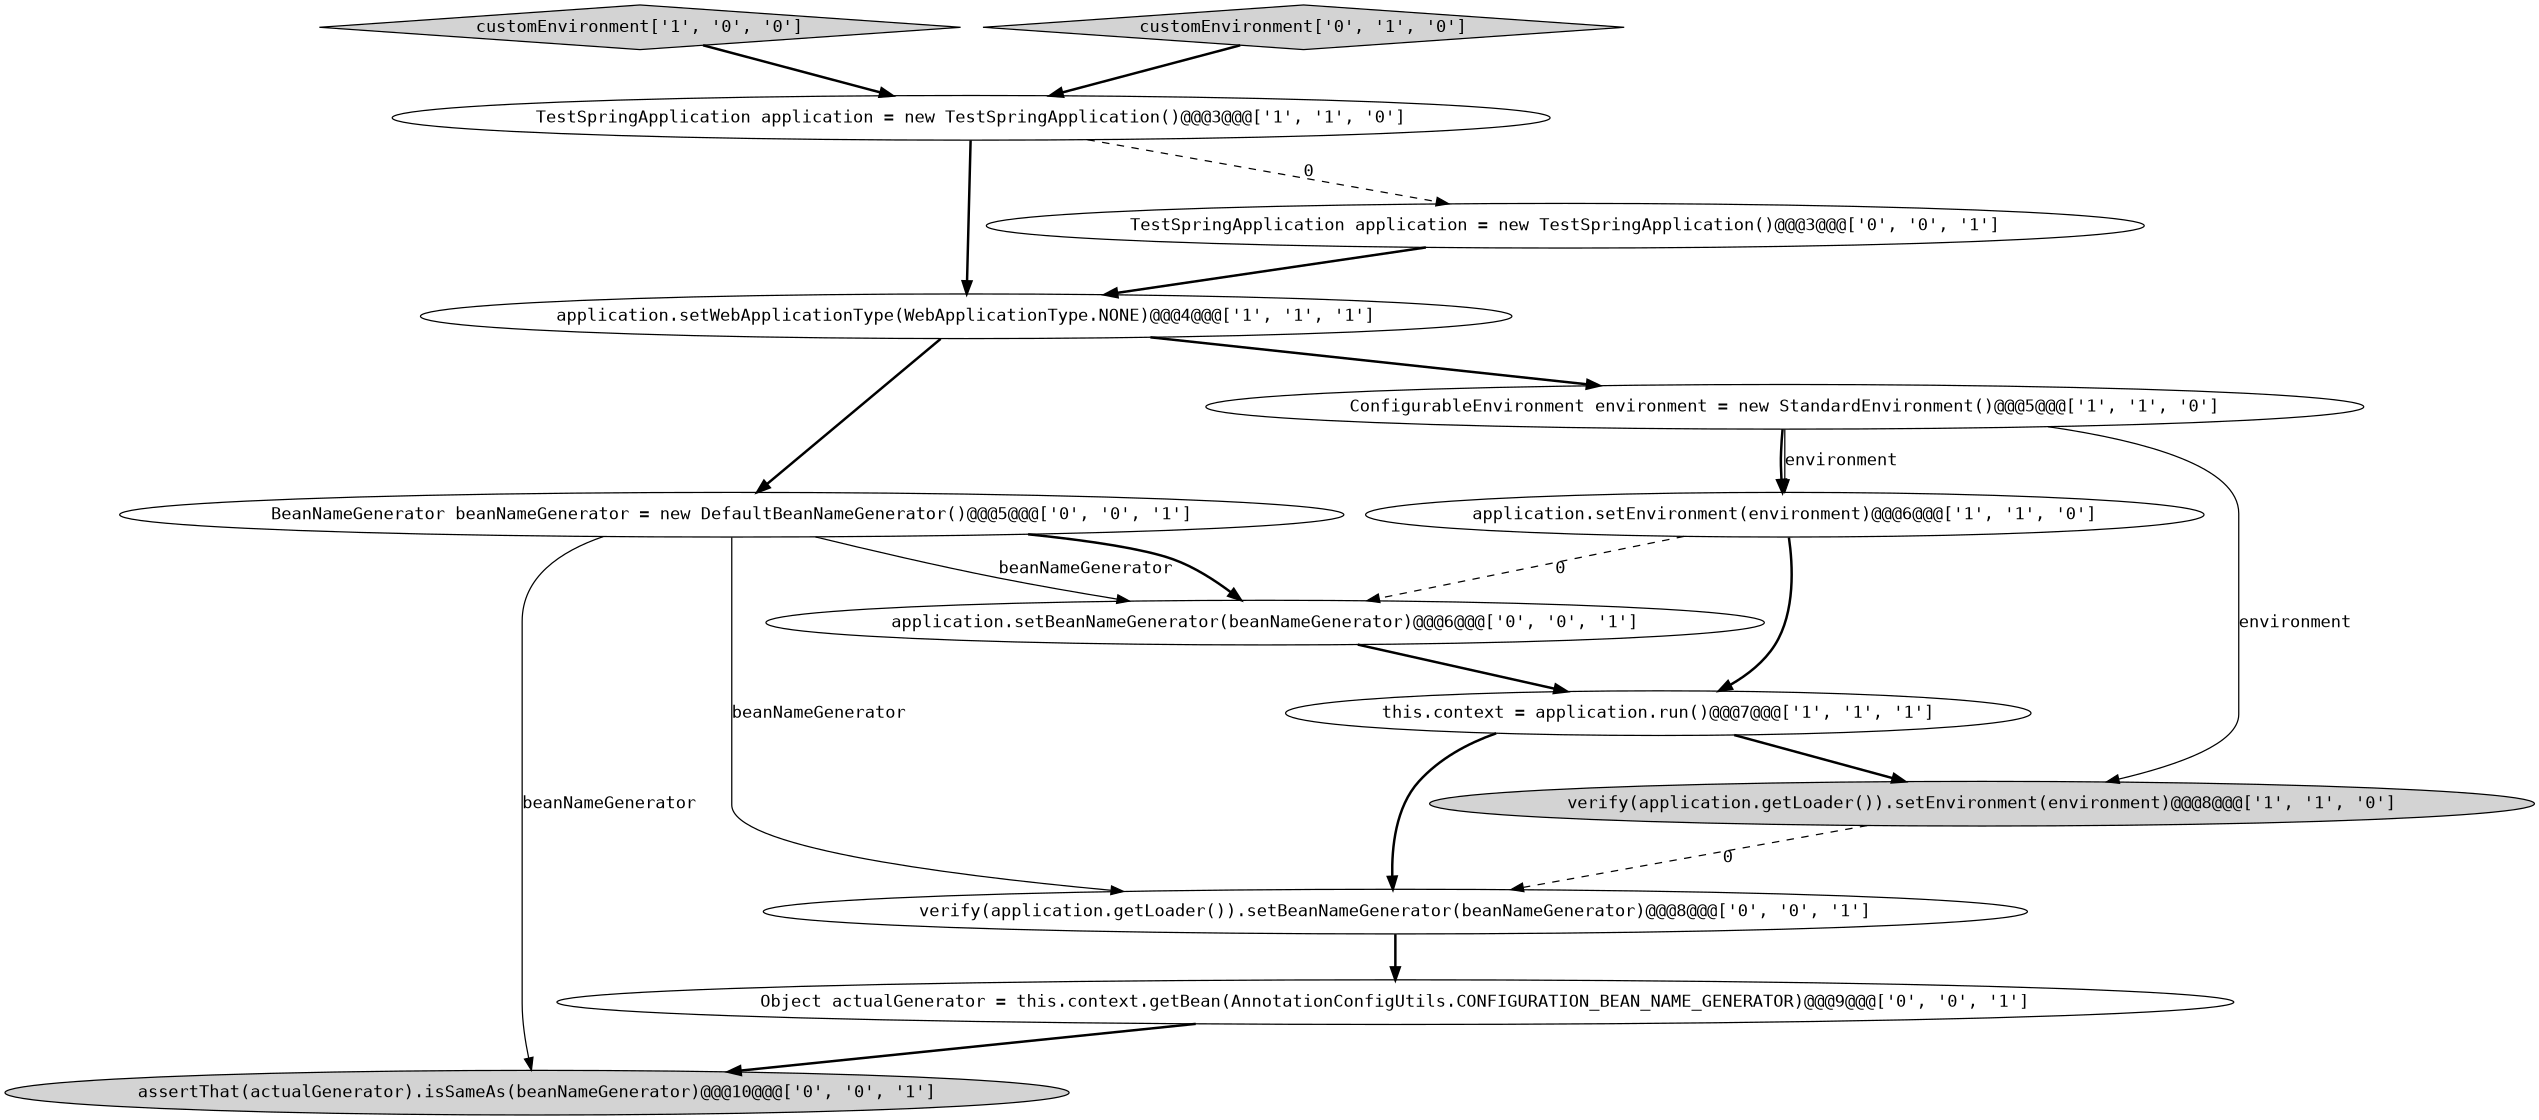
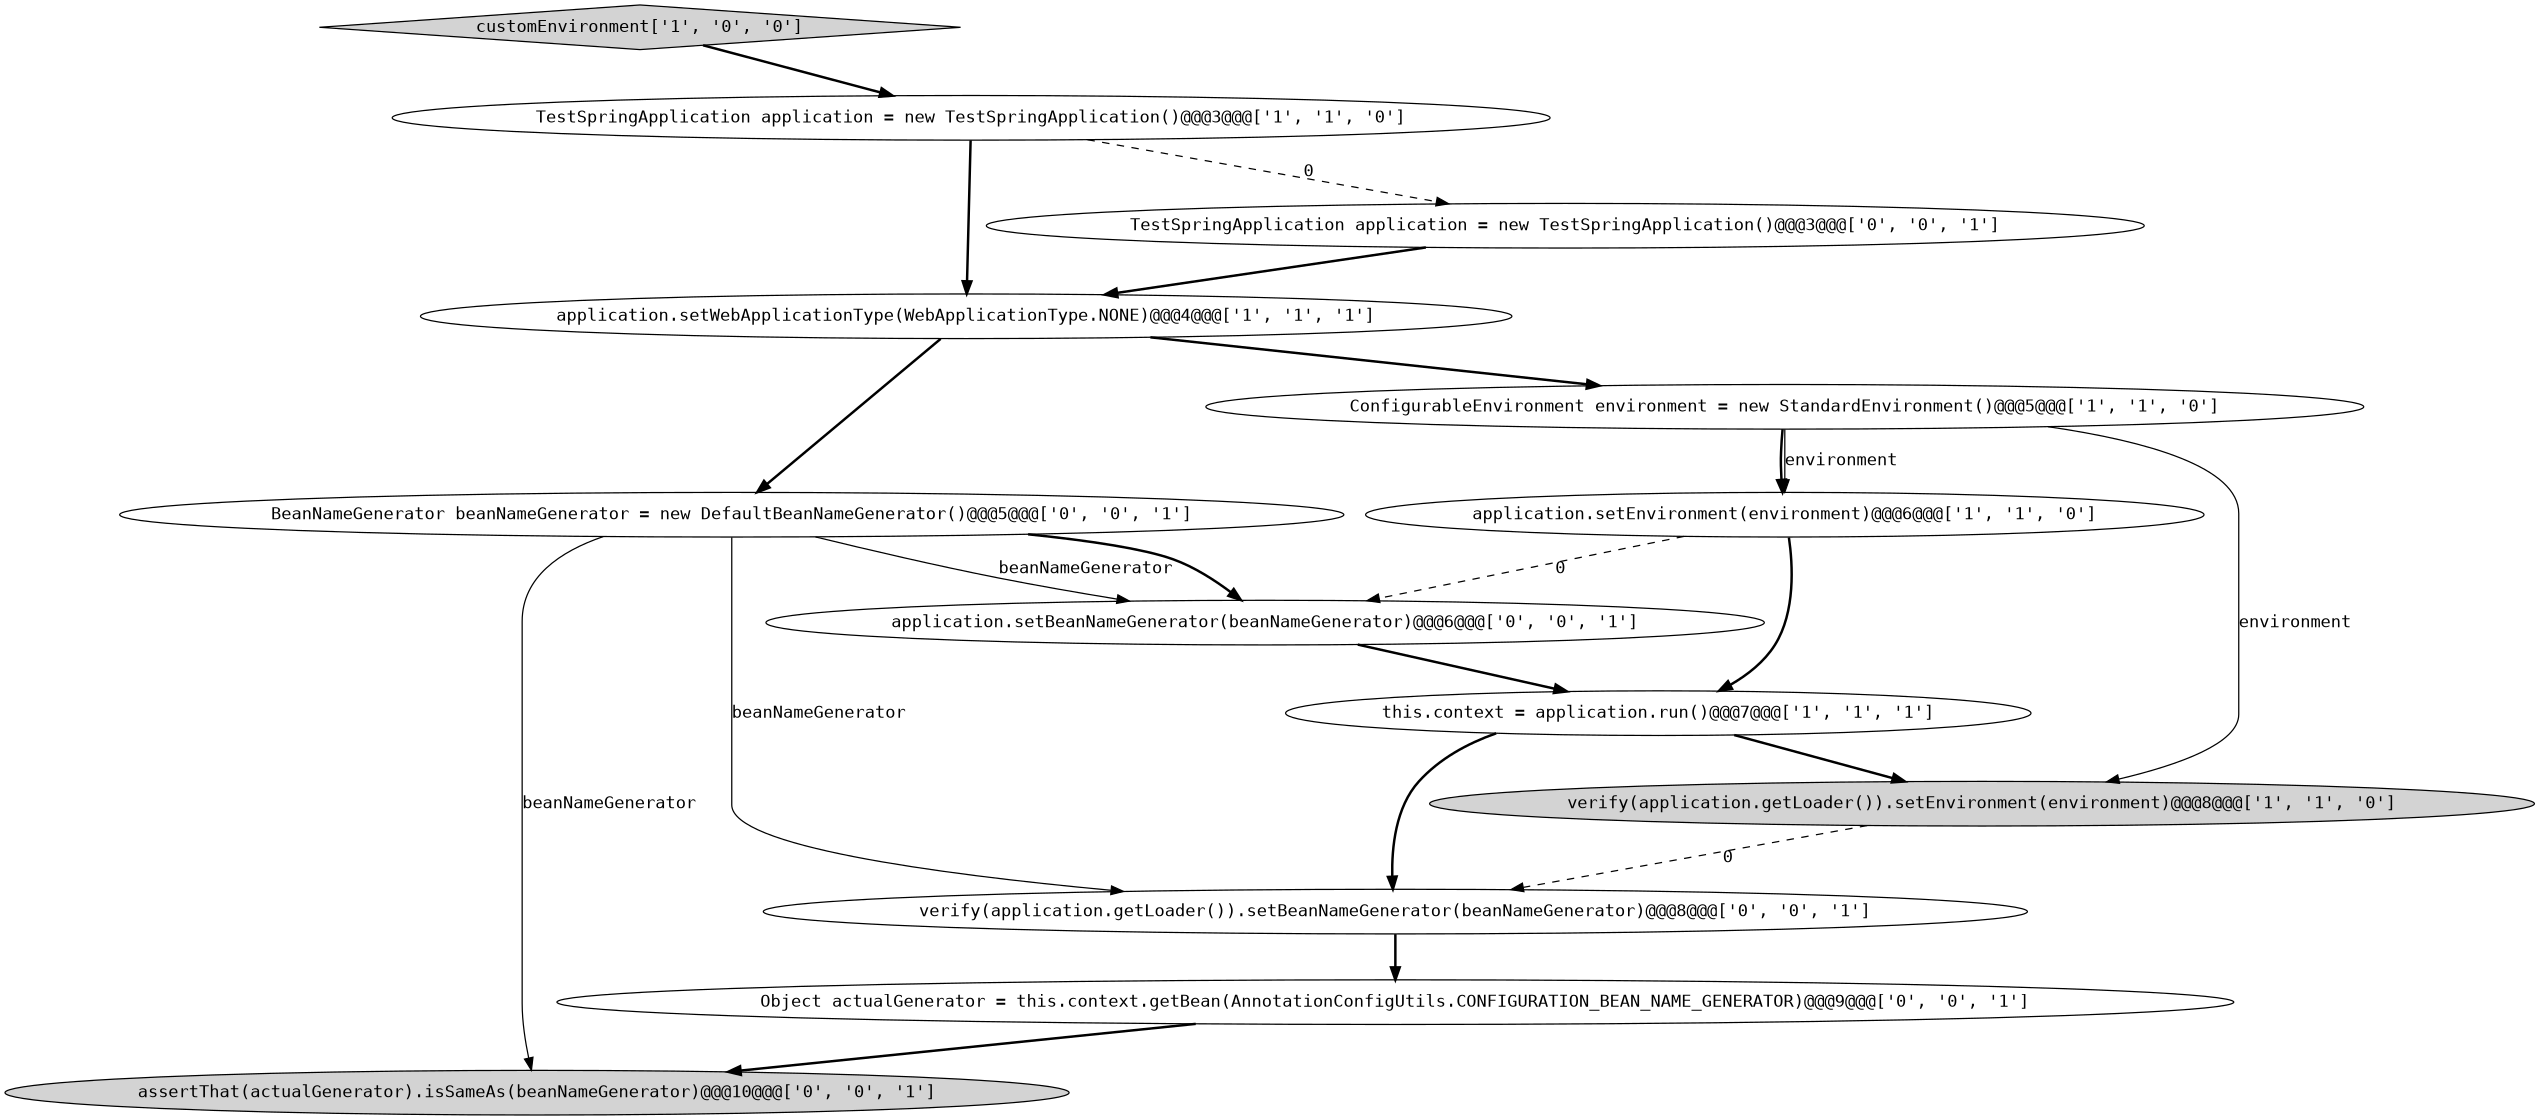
(1304, 27) -> none
